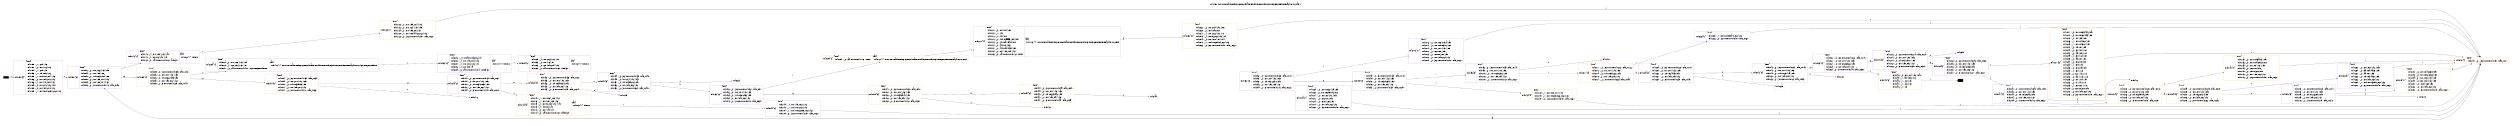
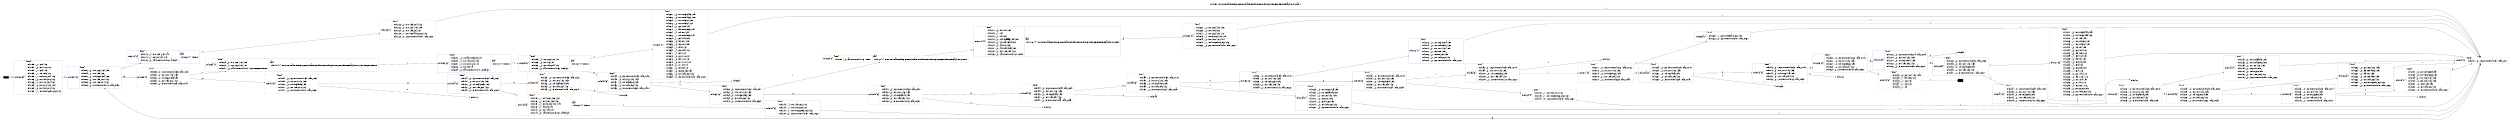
none -> (680, 45)
(589, 82) -> (591, 73)
none -> (1153, 83)
